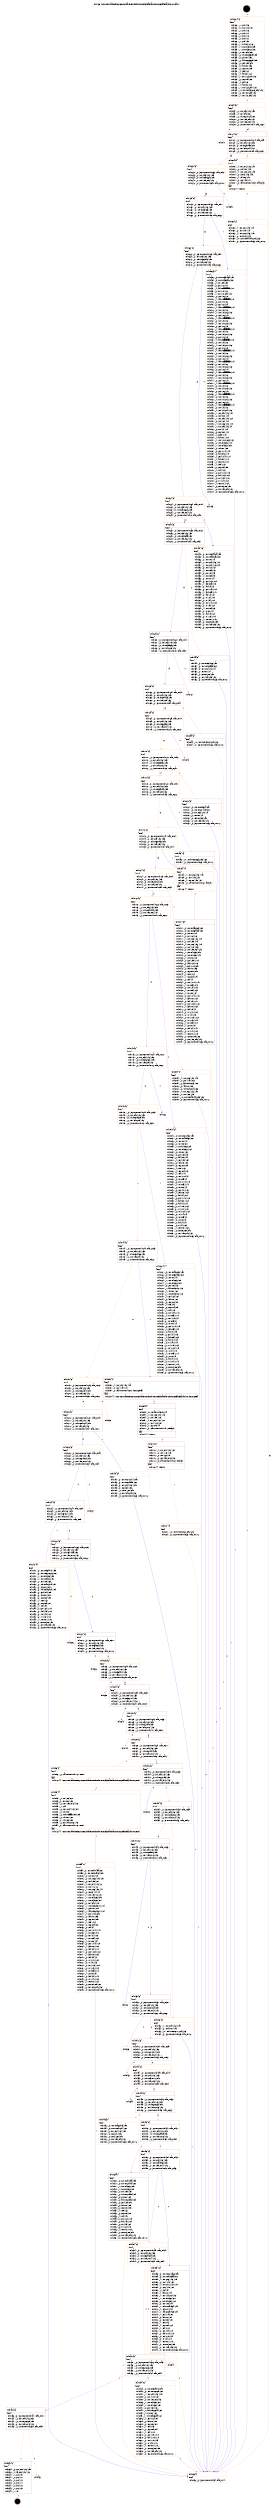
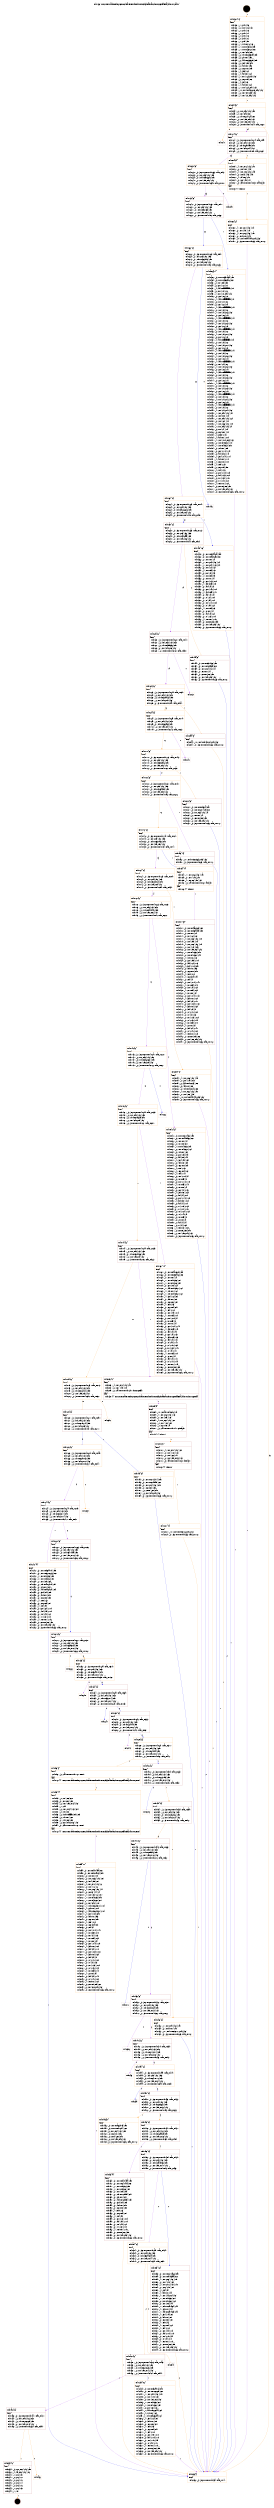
(70, 1643) -> none
